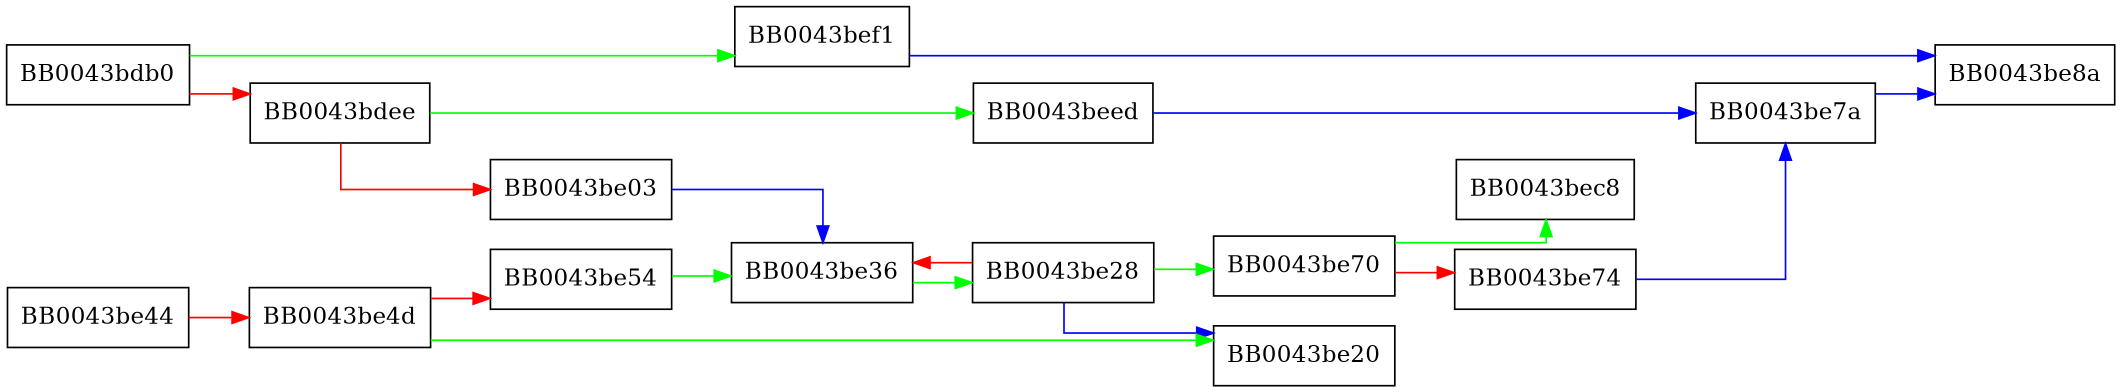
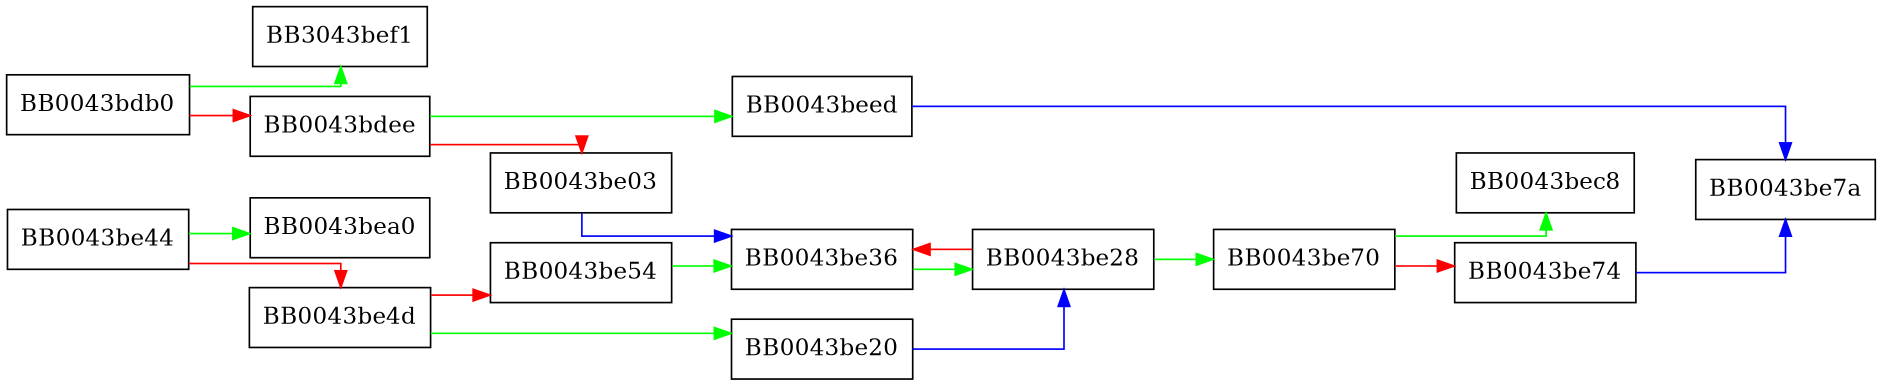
(822, 37) -> (340, 37)
(2025, 75) -> none
none -> (340, 228)
(1115, 333) -> (1010, 349)
